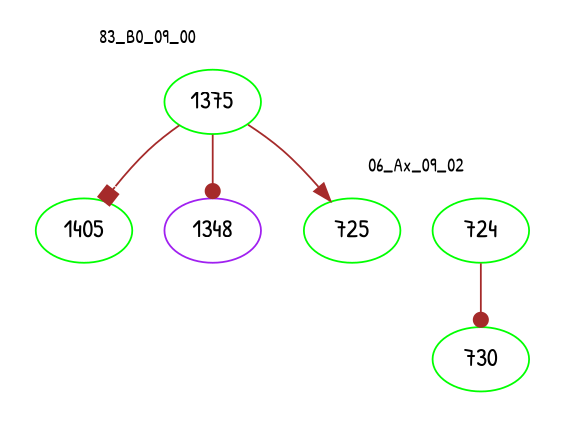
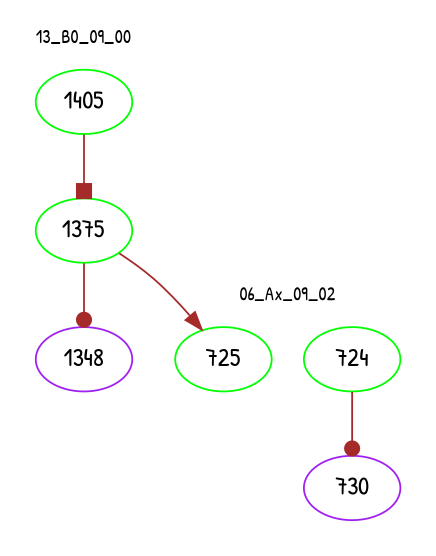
(148, 38) -> (84, 38)
(145, 153) -> (84, 157)
(481, 359) -> (352, 488)
